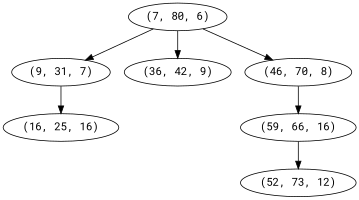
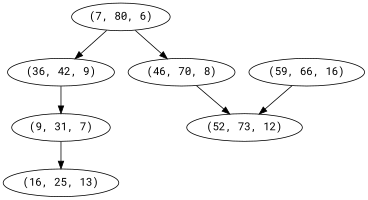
(123, 43) -> (61, 96)
(298, 96) -> (210, 97)
(61, 127) -> (61, 183)
